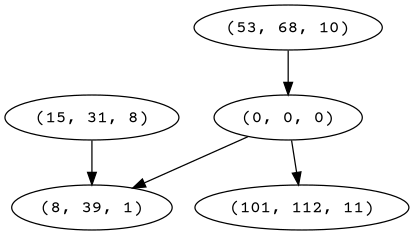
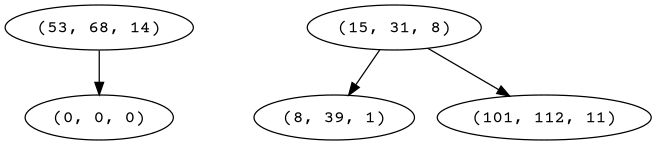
(288, 28) -> (99, 28)
(294, 156) -> (463, 69)
(196, 160) -> none
